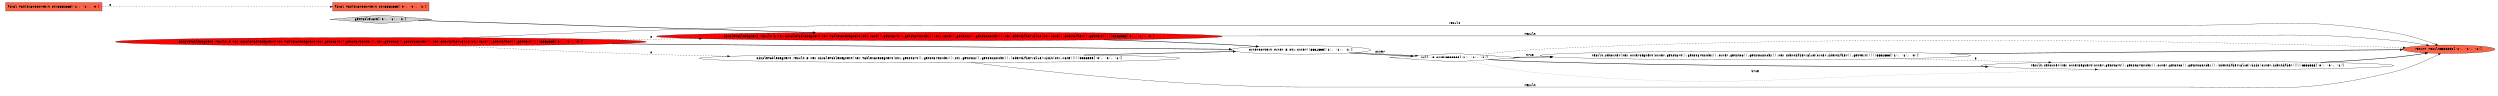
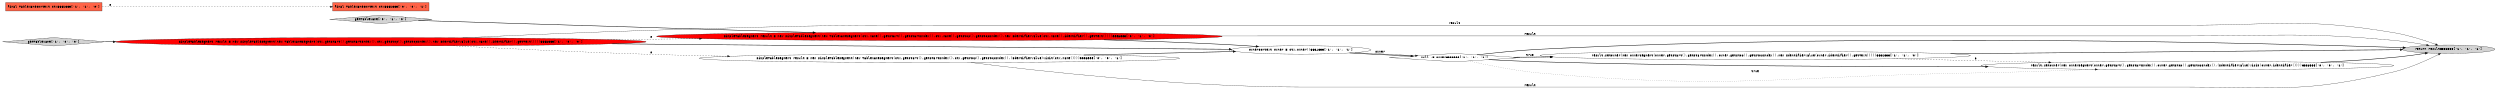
(1940, 40) -> (1940, 40)
none -> (54, 42)
(2449, 49) -> (2449, 49)
